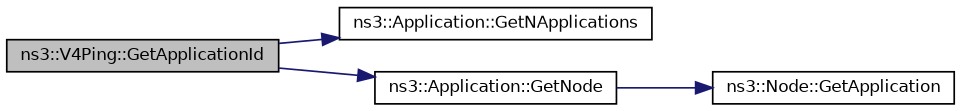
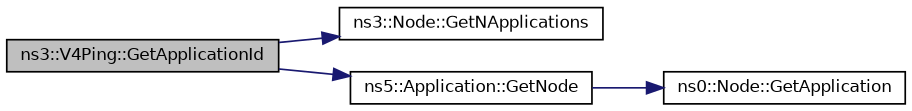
(496, 24) -> (471, 24)
(496, 88) -> (471, 88)
(833, 88) -> (784, 88)
